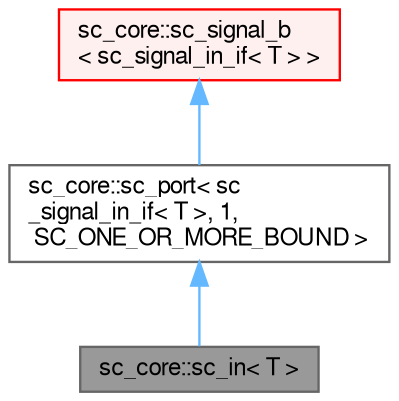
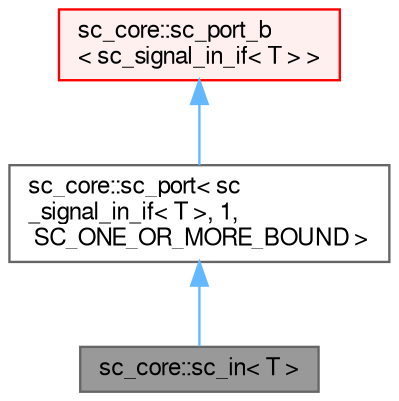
(199, 45) -> (199, 45)
